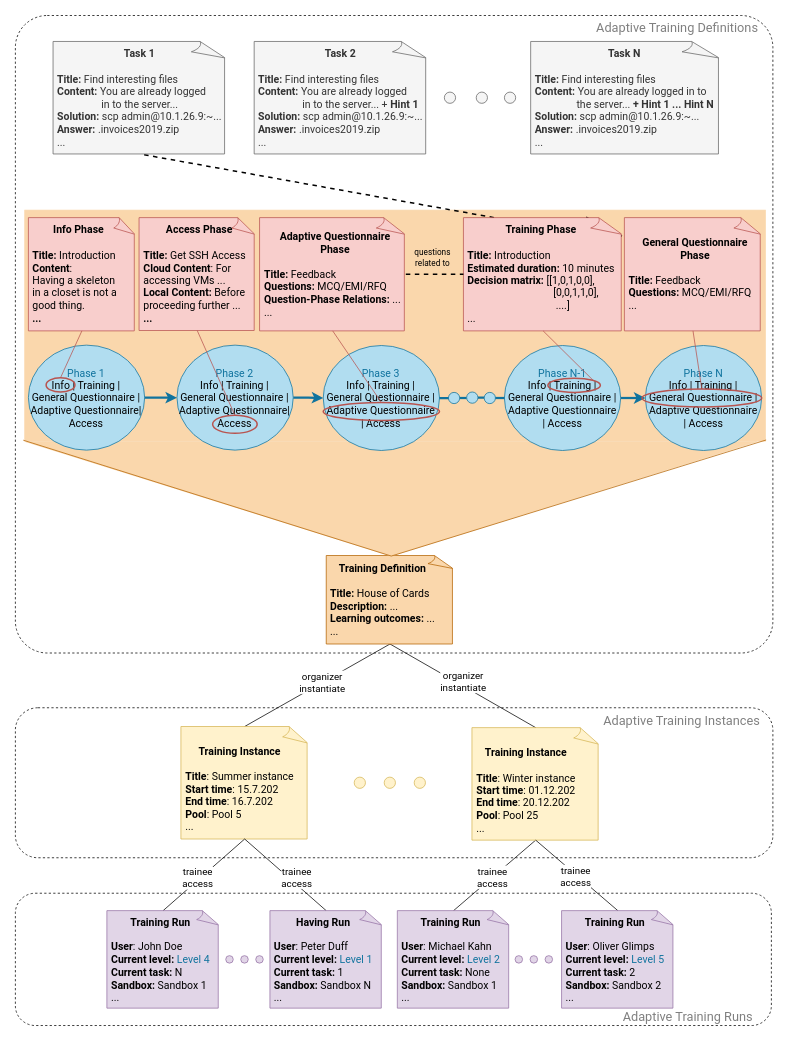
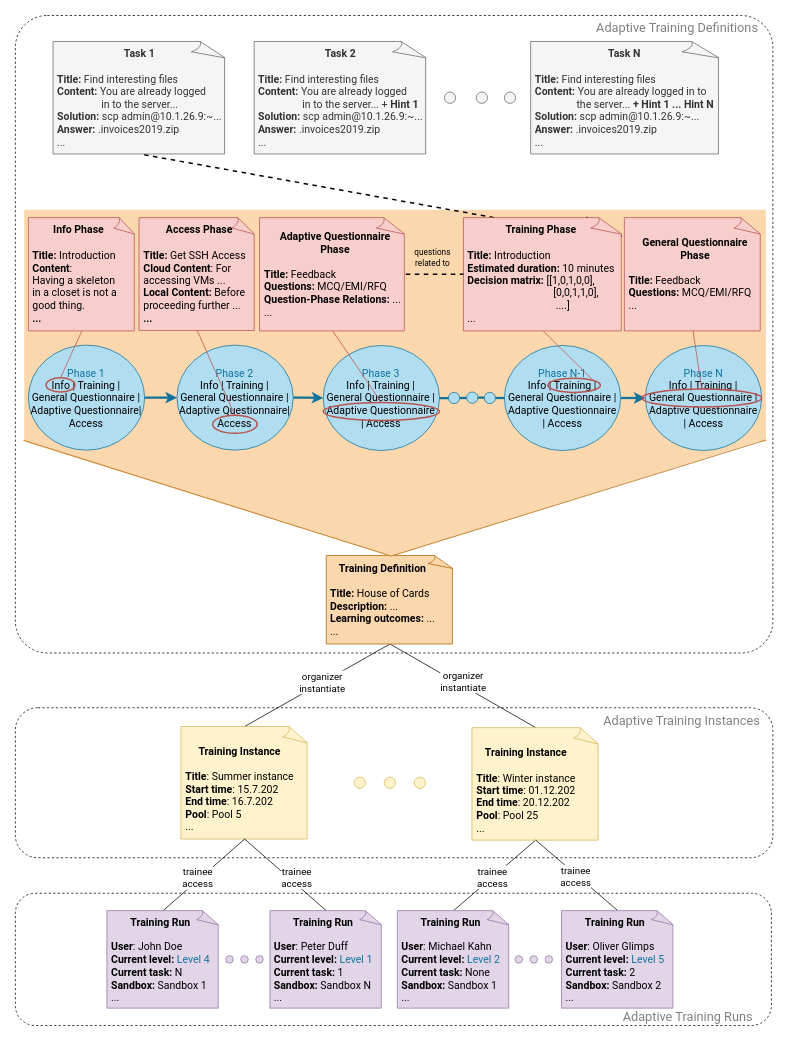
(328, 960) -> (328, 960)
